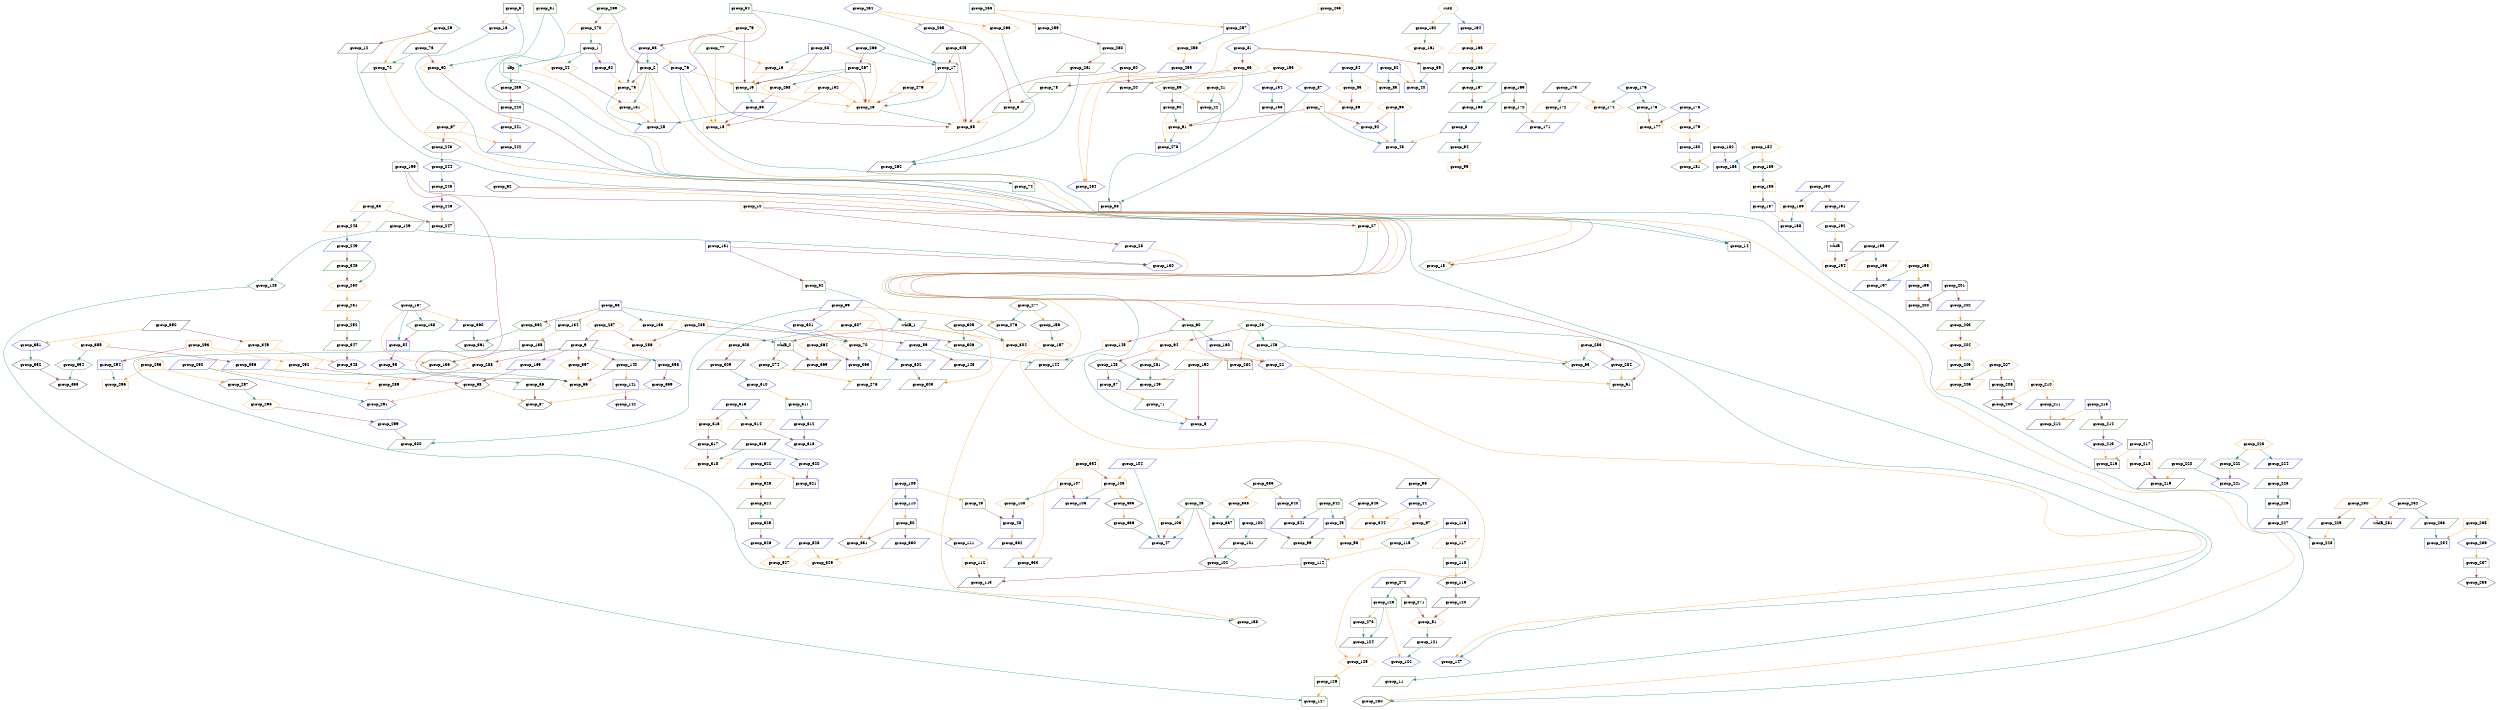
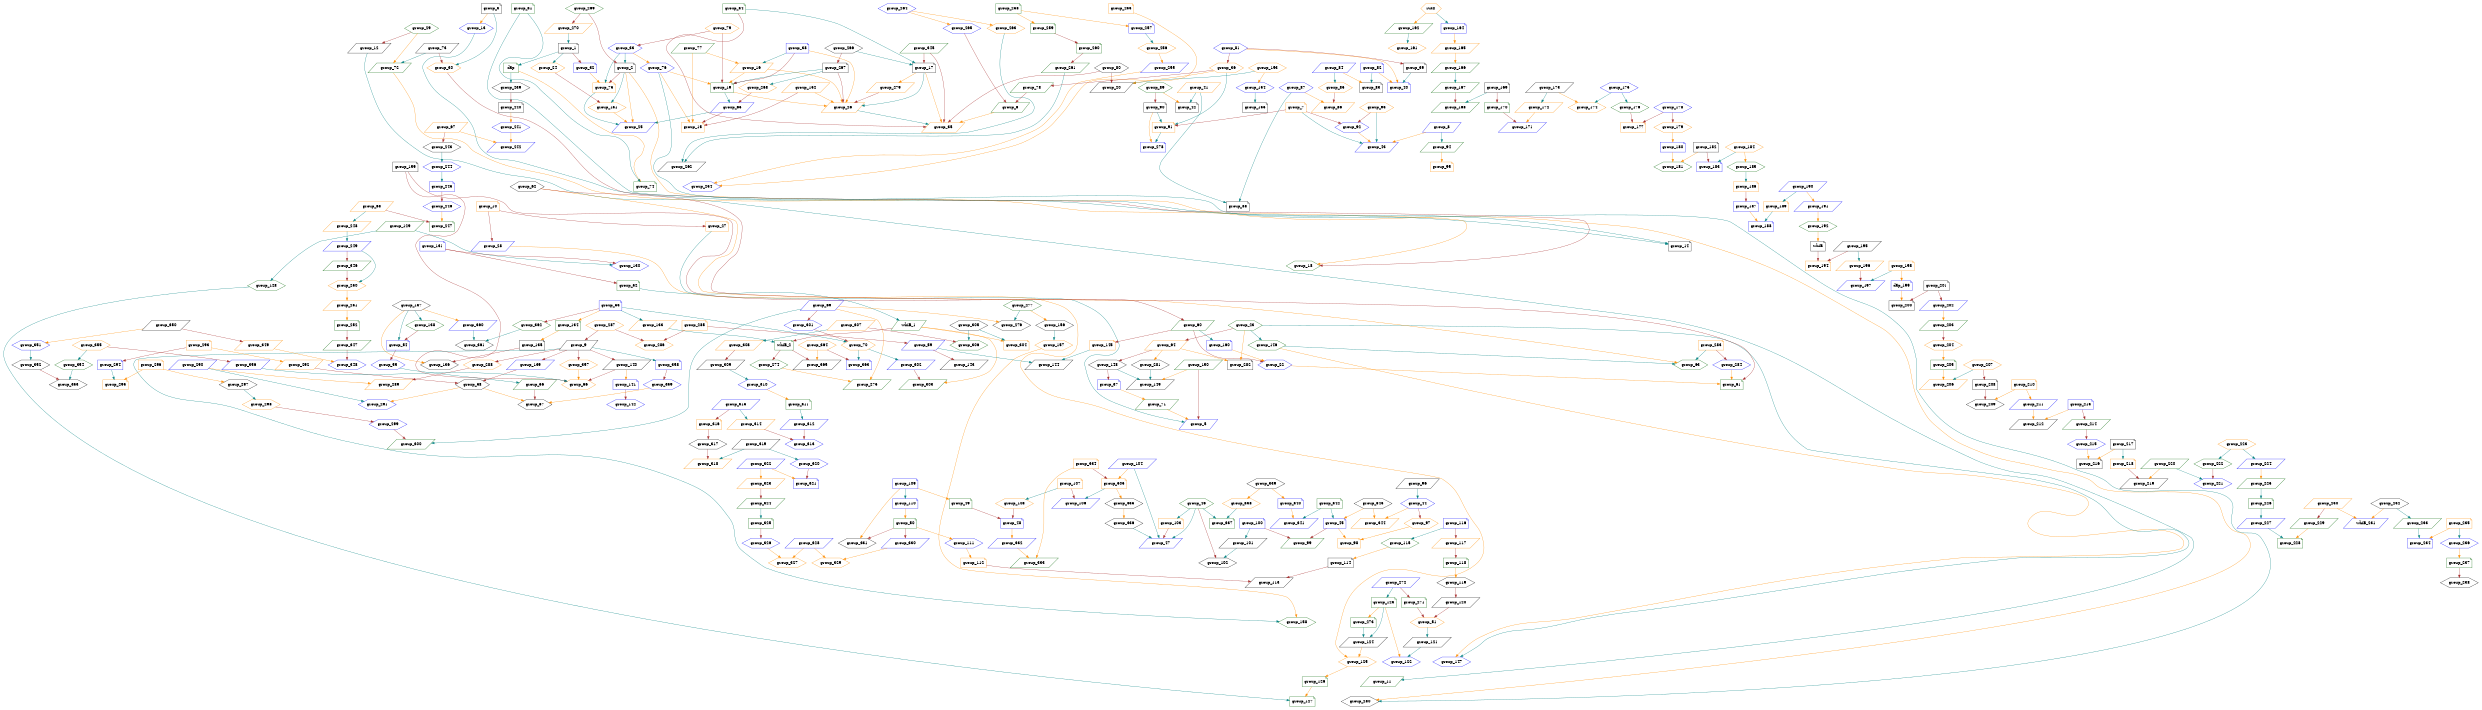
(1919, 286) -> (1902, 286)
(1114, 484) -> (1114, 484)
